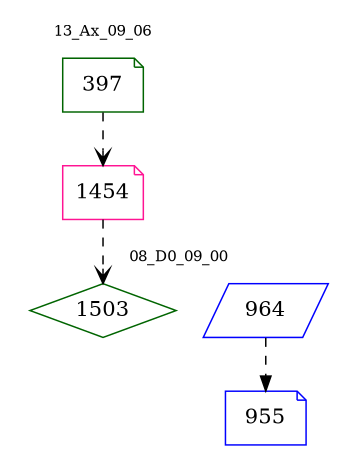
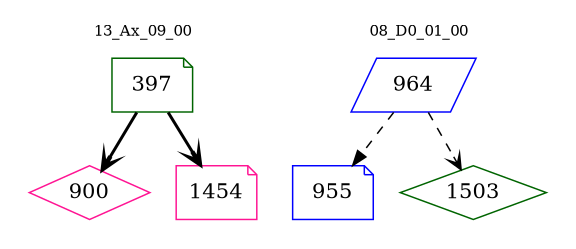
(103, 32) -> (143, 32)
(103, 132) -> (181, 133)
none -> (90, 193)
(103, 252) -> (441, 135)
(179, 258) -> (420, 32)
